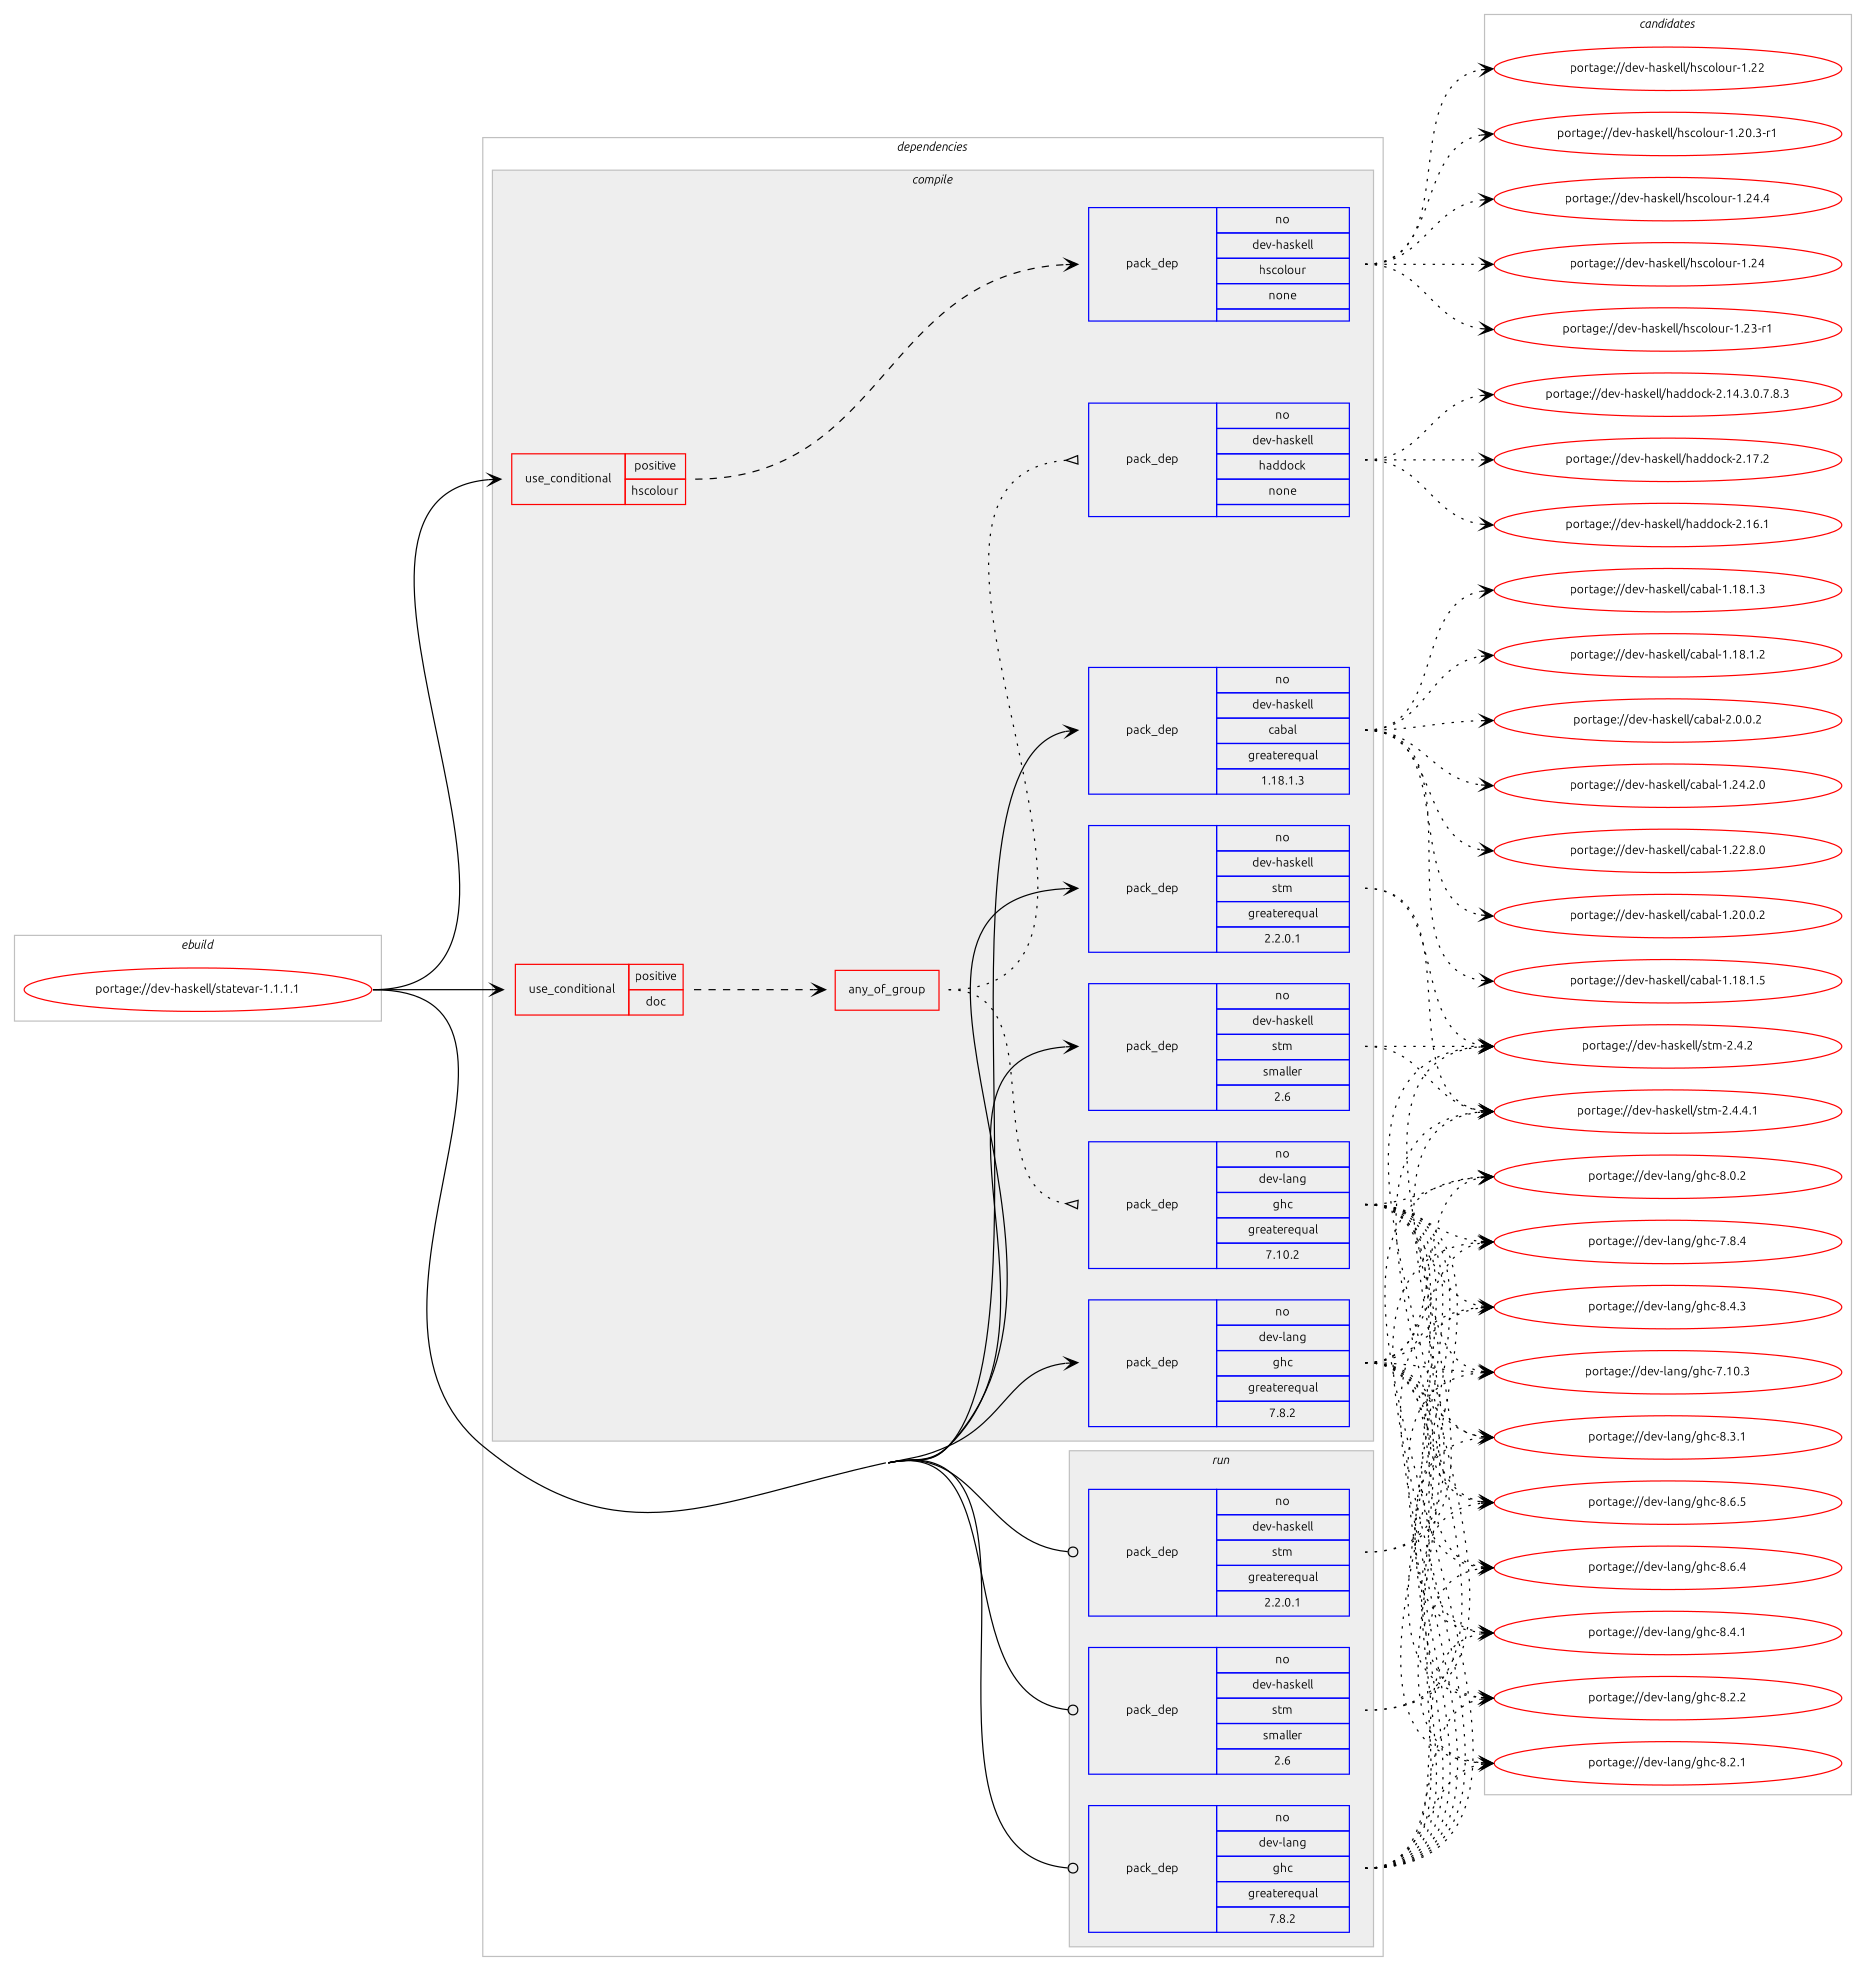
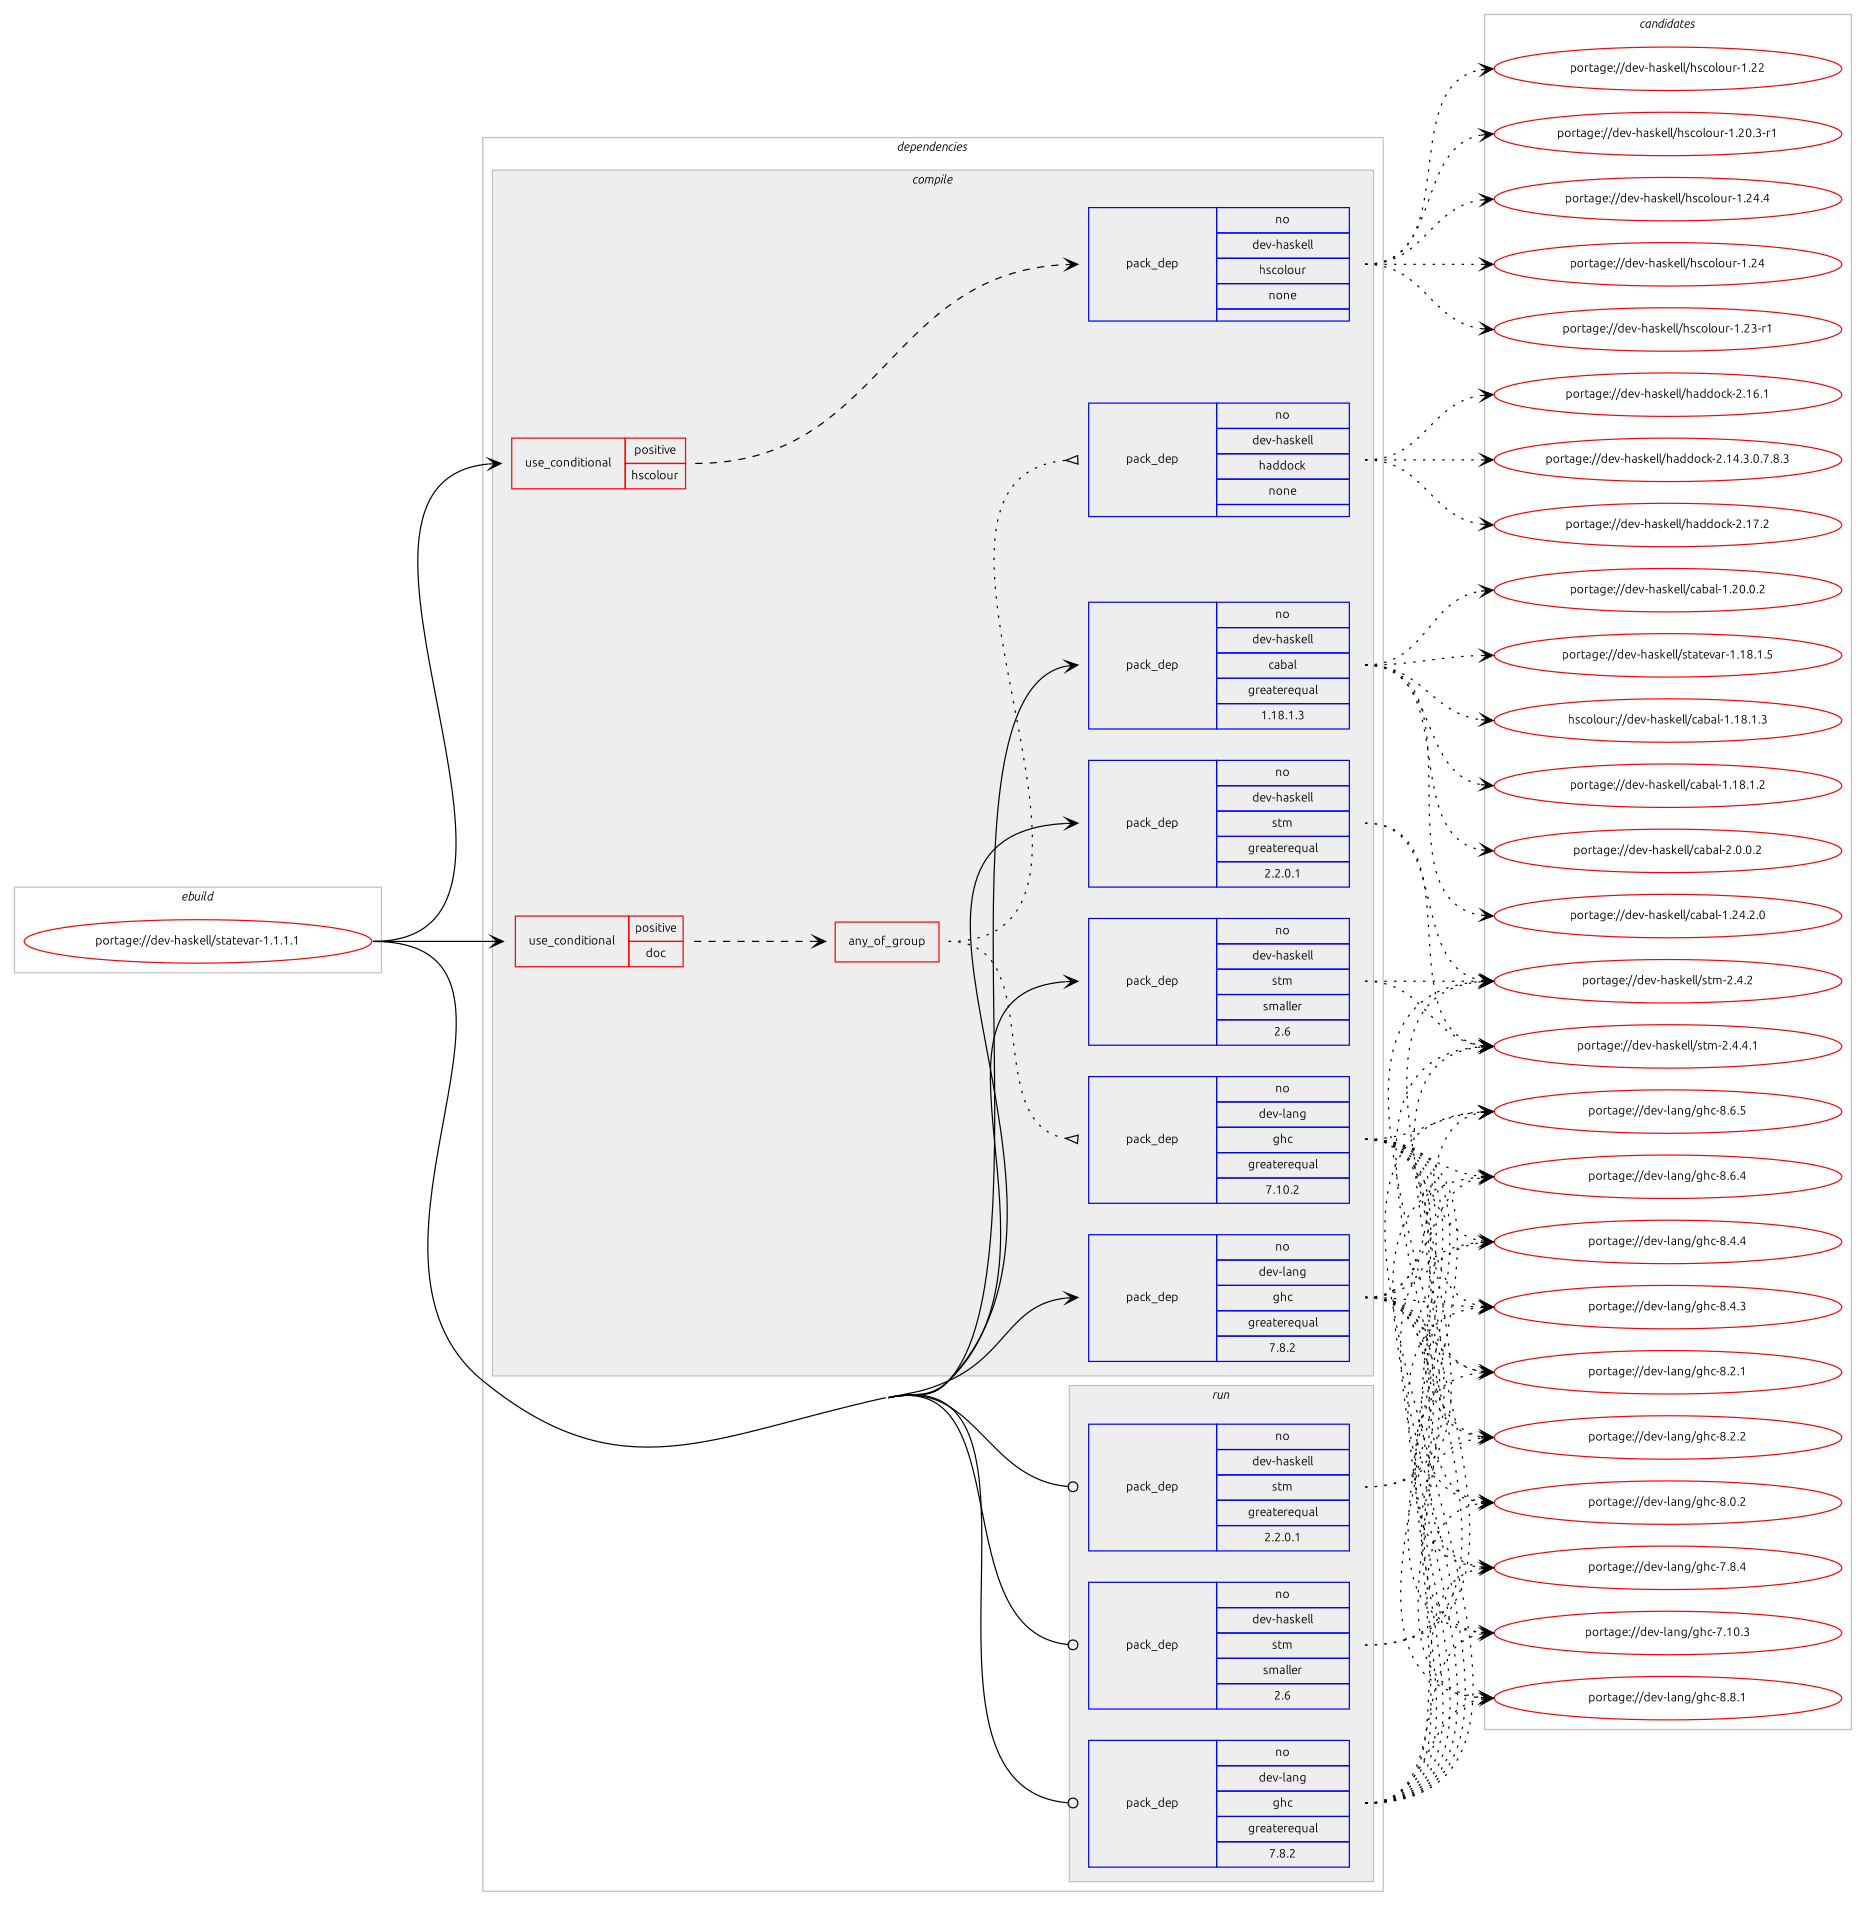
(1668, 590) -> (1668, 721)
(1668, 851) -> none
(1668, 981) -> (1668, 655)
(1668, 1437) -> (1668, 1698)
(1668, 1633) -> (1668, 1242)
